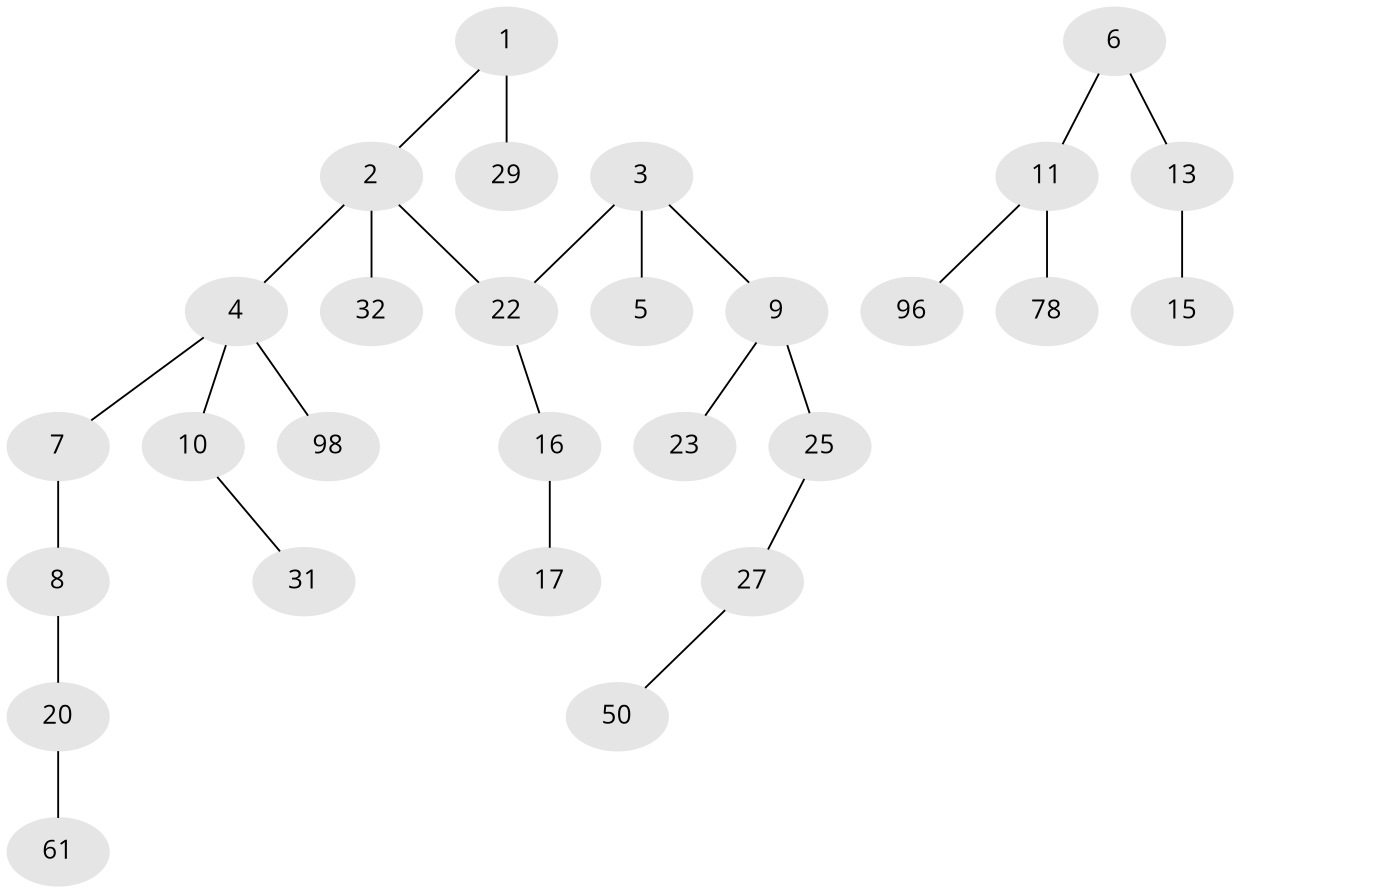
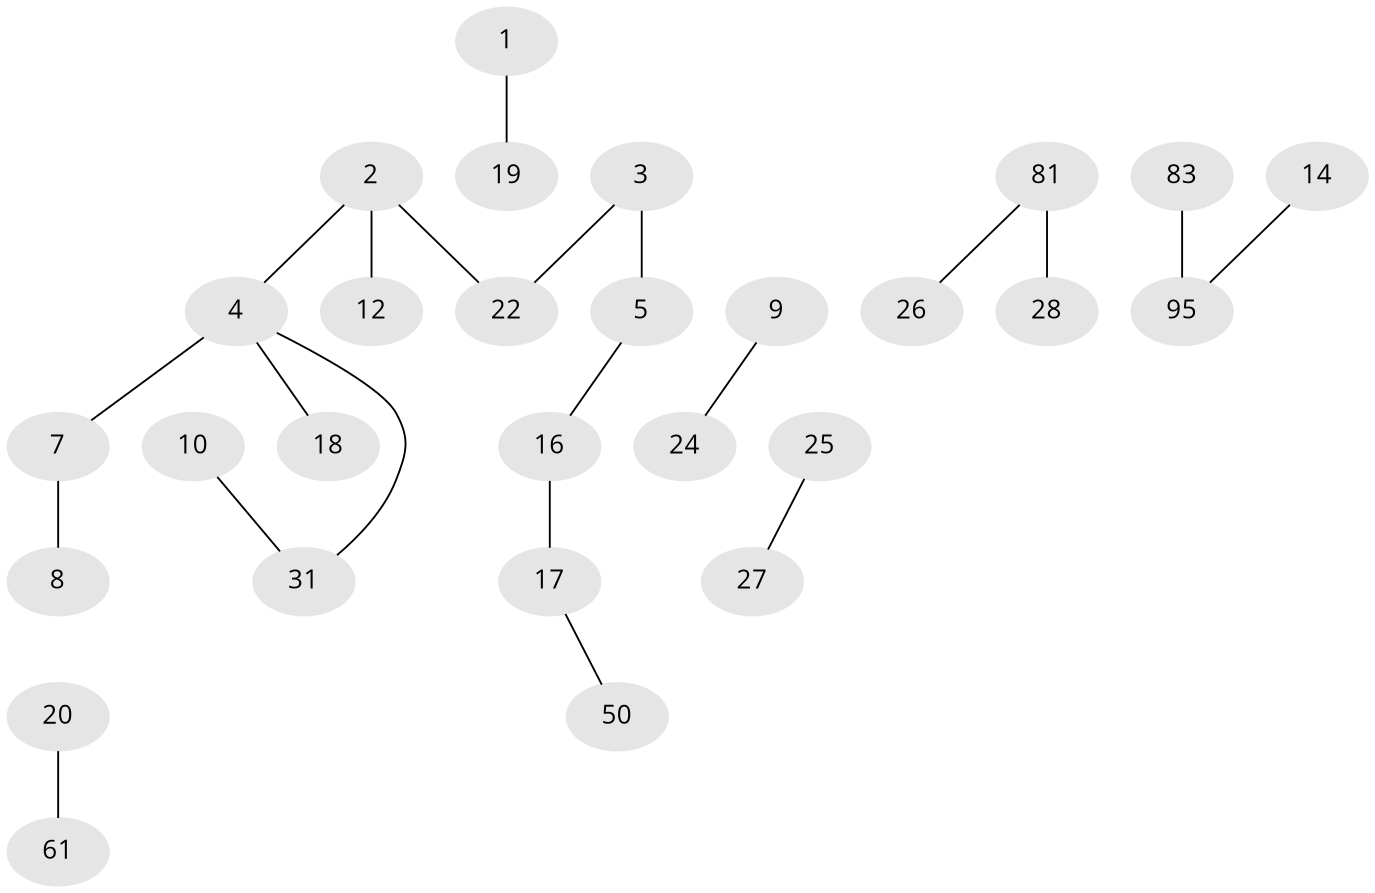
(1115, 41) -> none
(439, 109) -> none
(507, 176) -> (507, 176)
(1047, 176) -> (1047, 176)
(1182, 176) -> (1182, 176)
none -> (1317, 176)
(709, 244) -> none
(372, 311) -> (372, 311)
(912, 311) -> (912, 311)
(1047, 311) -> (1047, 311)
(1182, 311) -> (1182, 311)
(215, 379) -> (401, 423)
(528, 379) -> (596, 379)
(798, 379) -> none
(328, 447) -> (328, 447)
(685, 447) -> (685, 447)
(58, 649) -> none
(685, 649) -> (584, 649)
